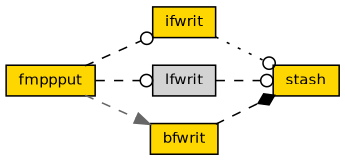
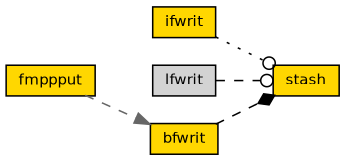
(113, 53) -> none
(118, 81) -> none
